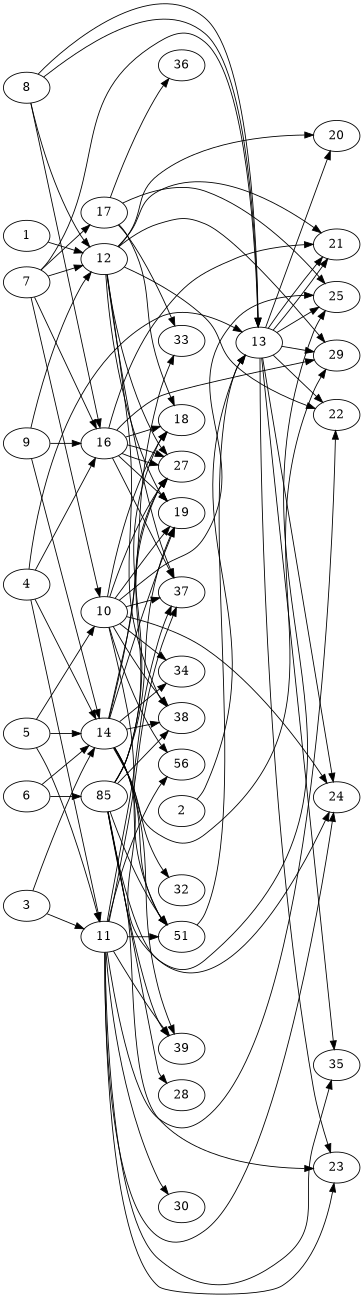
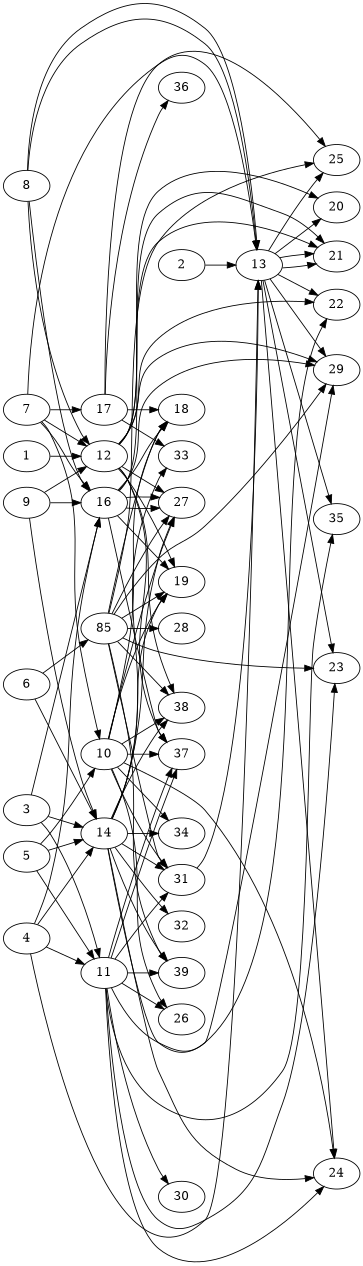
(215, 422) -> none
none -> (223, 509)
none -> (63, 667)
(182, 765) -> (182, 1019)
(182, 937) -> (182, 880)
